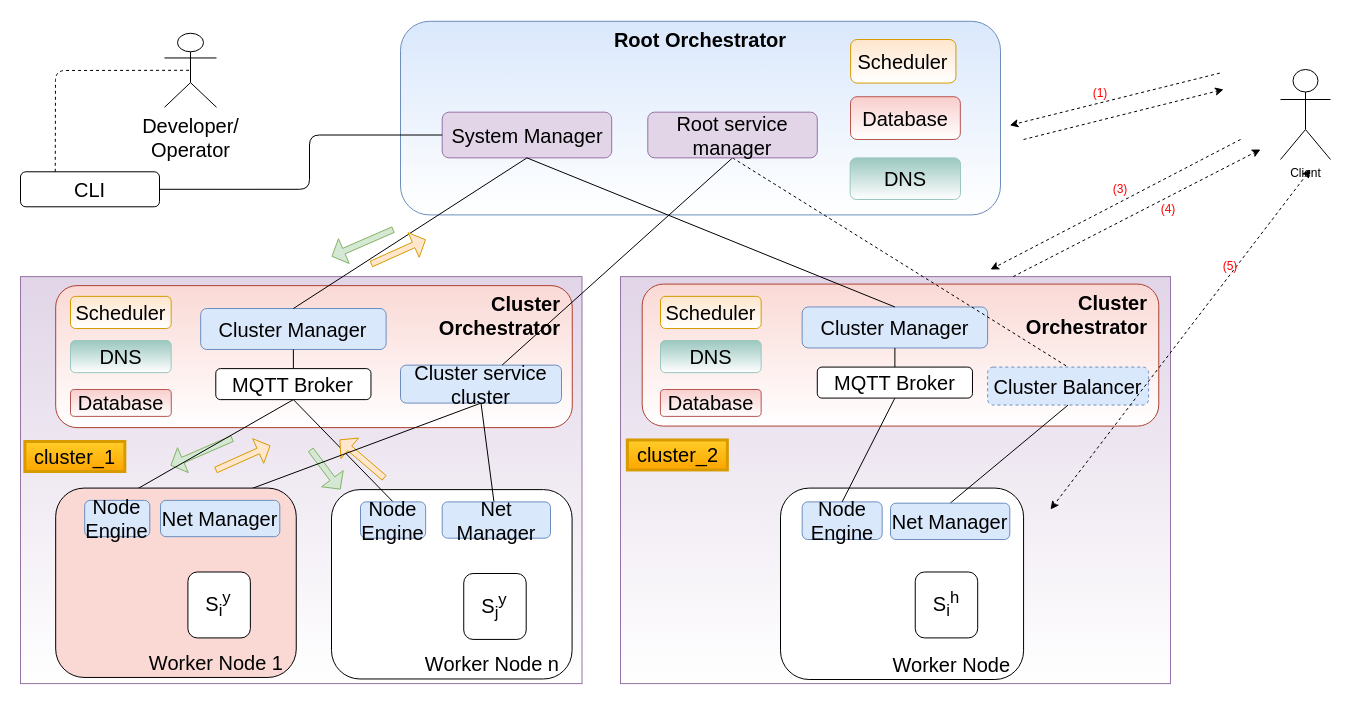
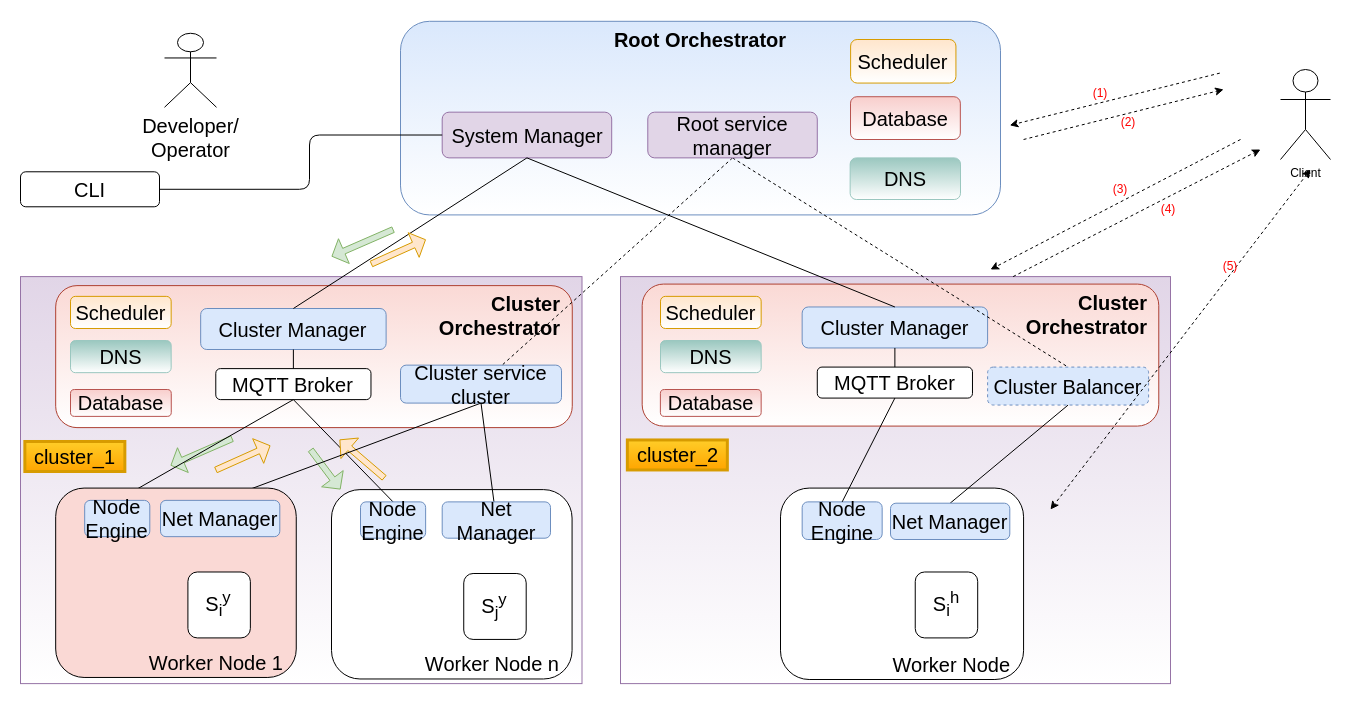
(77, 70) -> none
none -> (1129, 122)
(640, 241) -> (640, 241)
